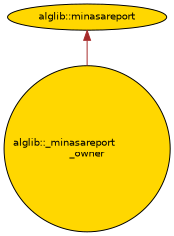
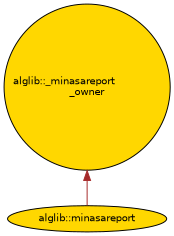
(87, 53) -> (87, 193)
